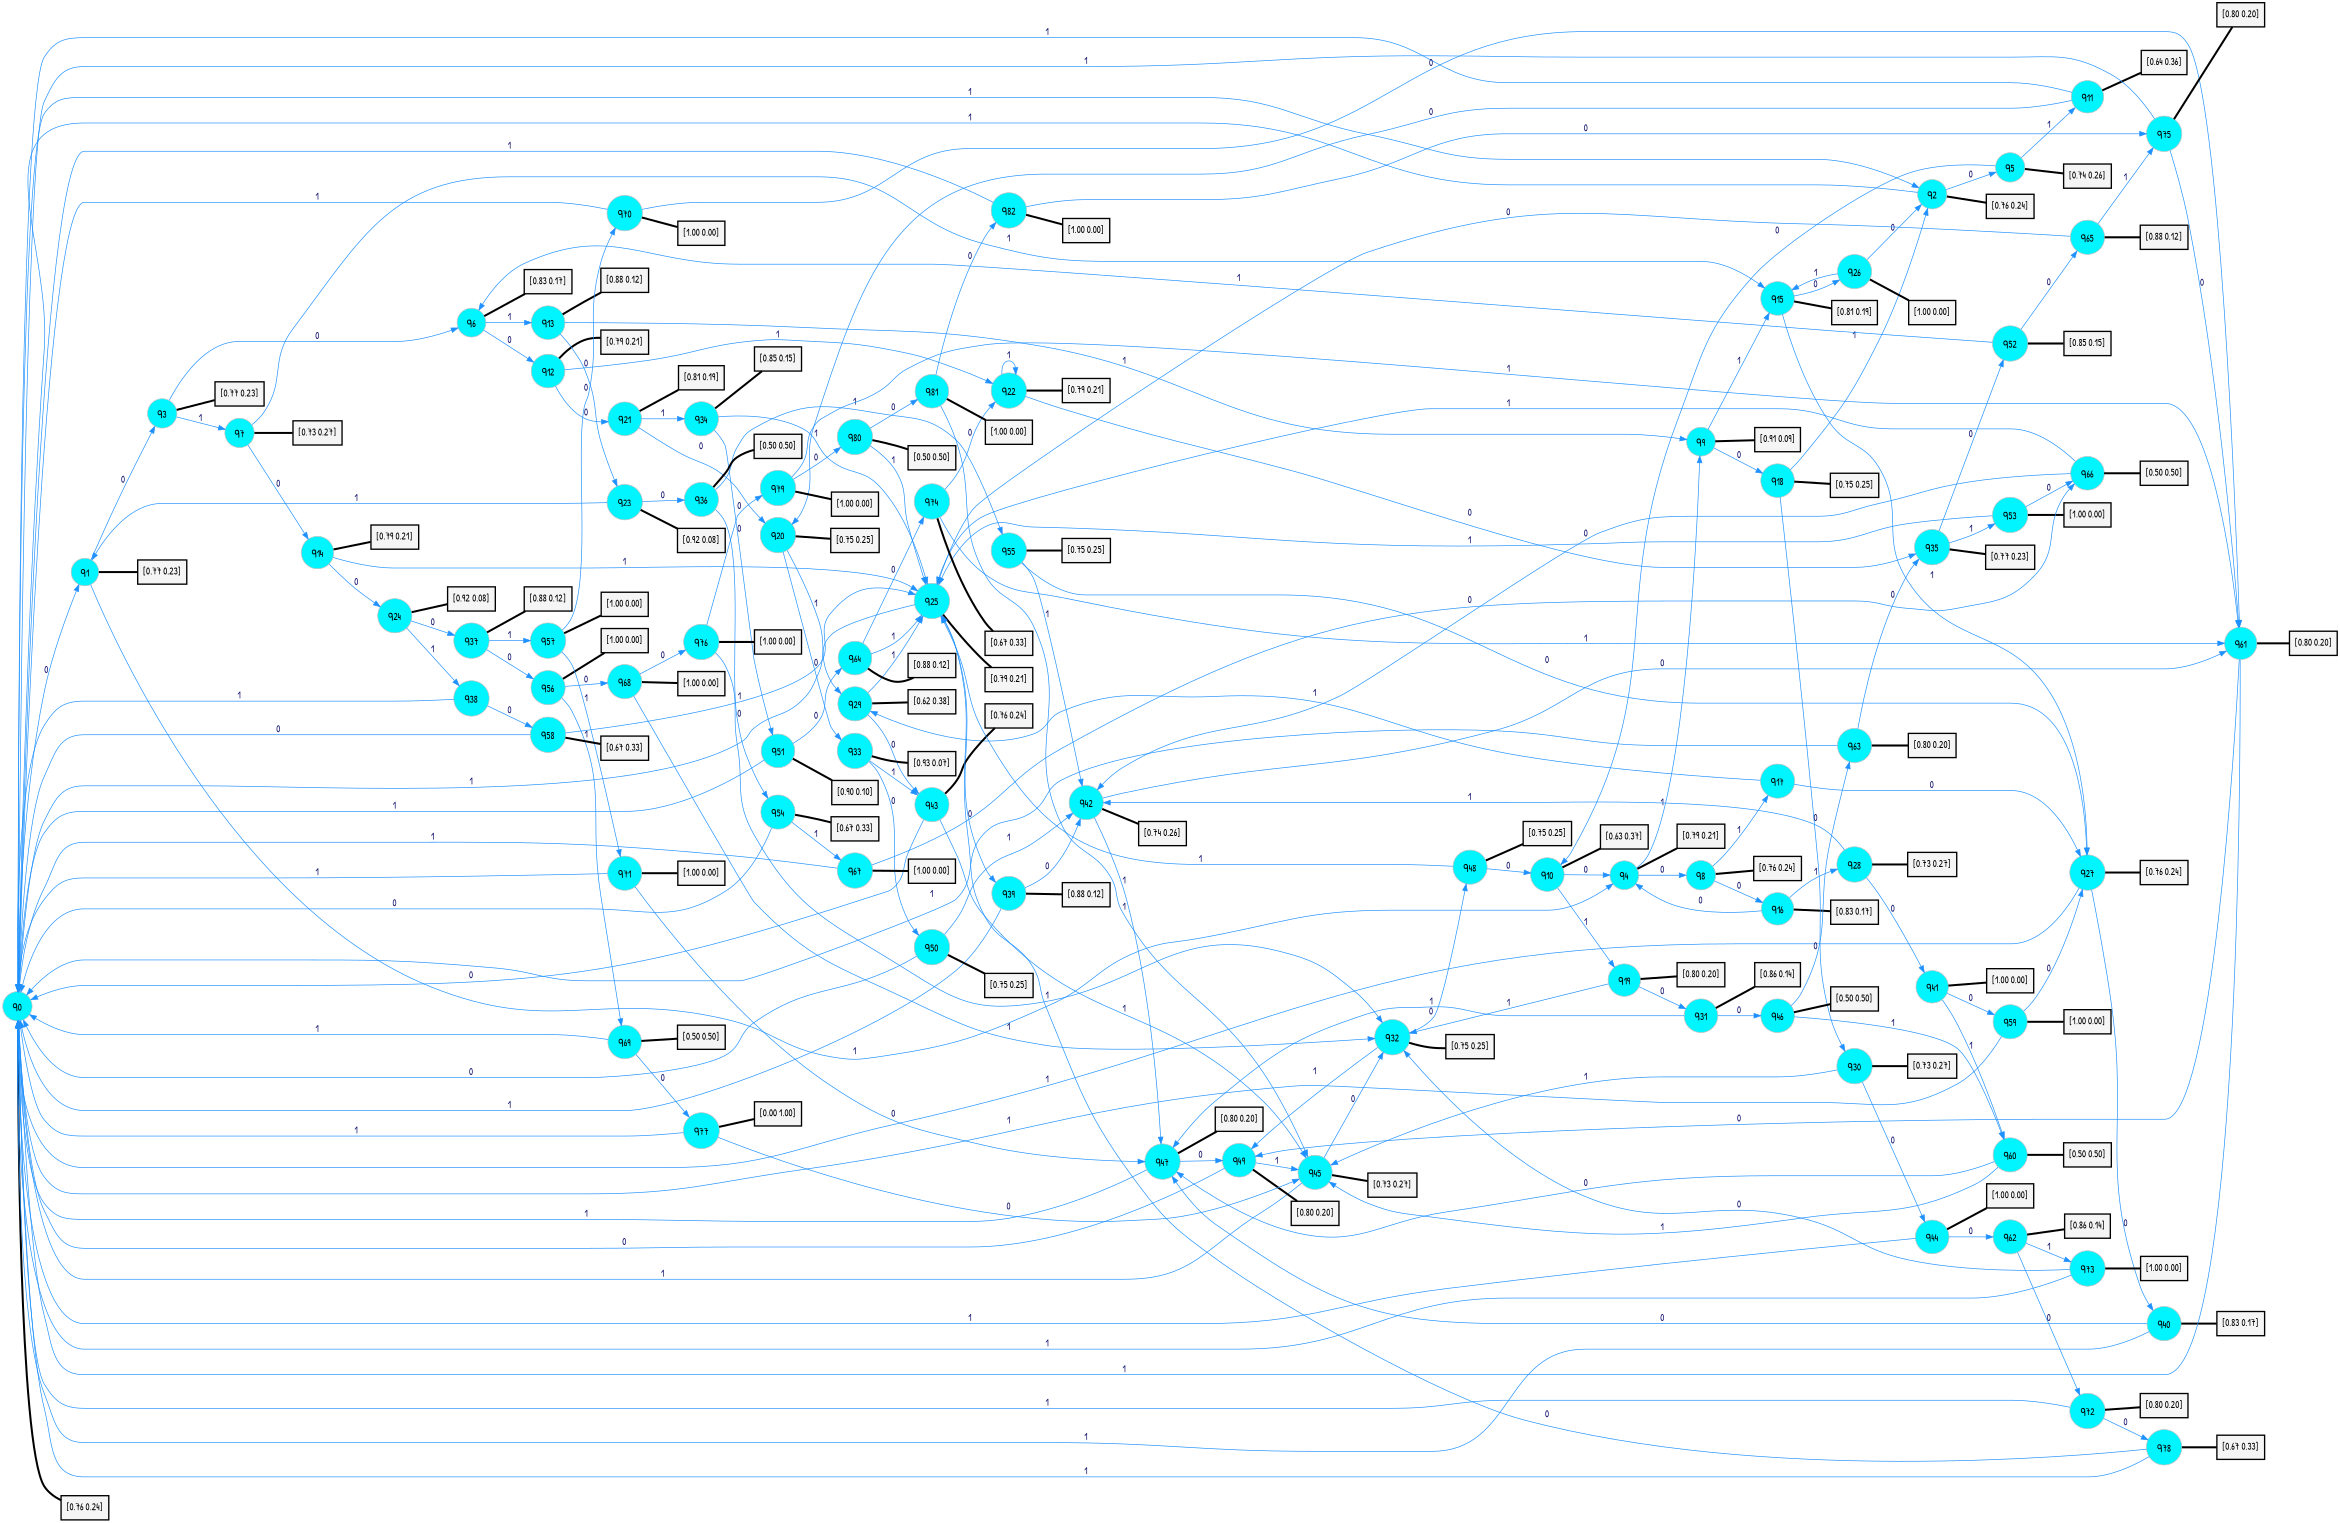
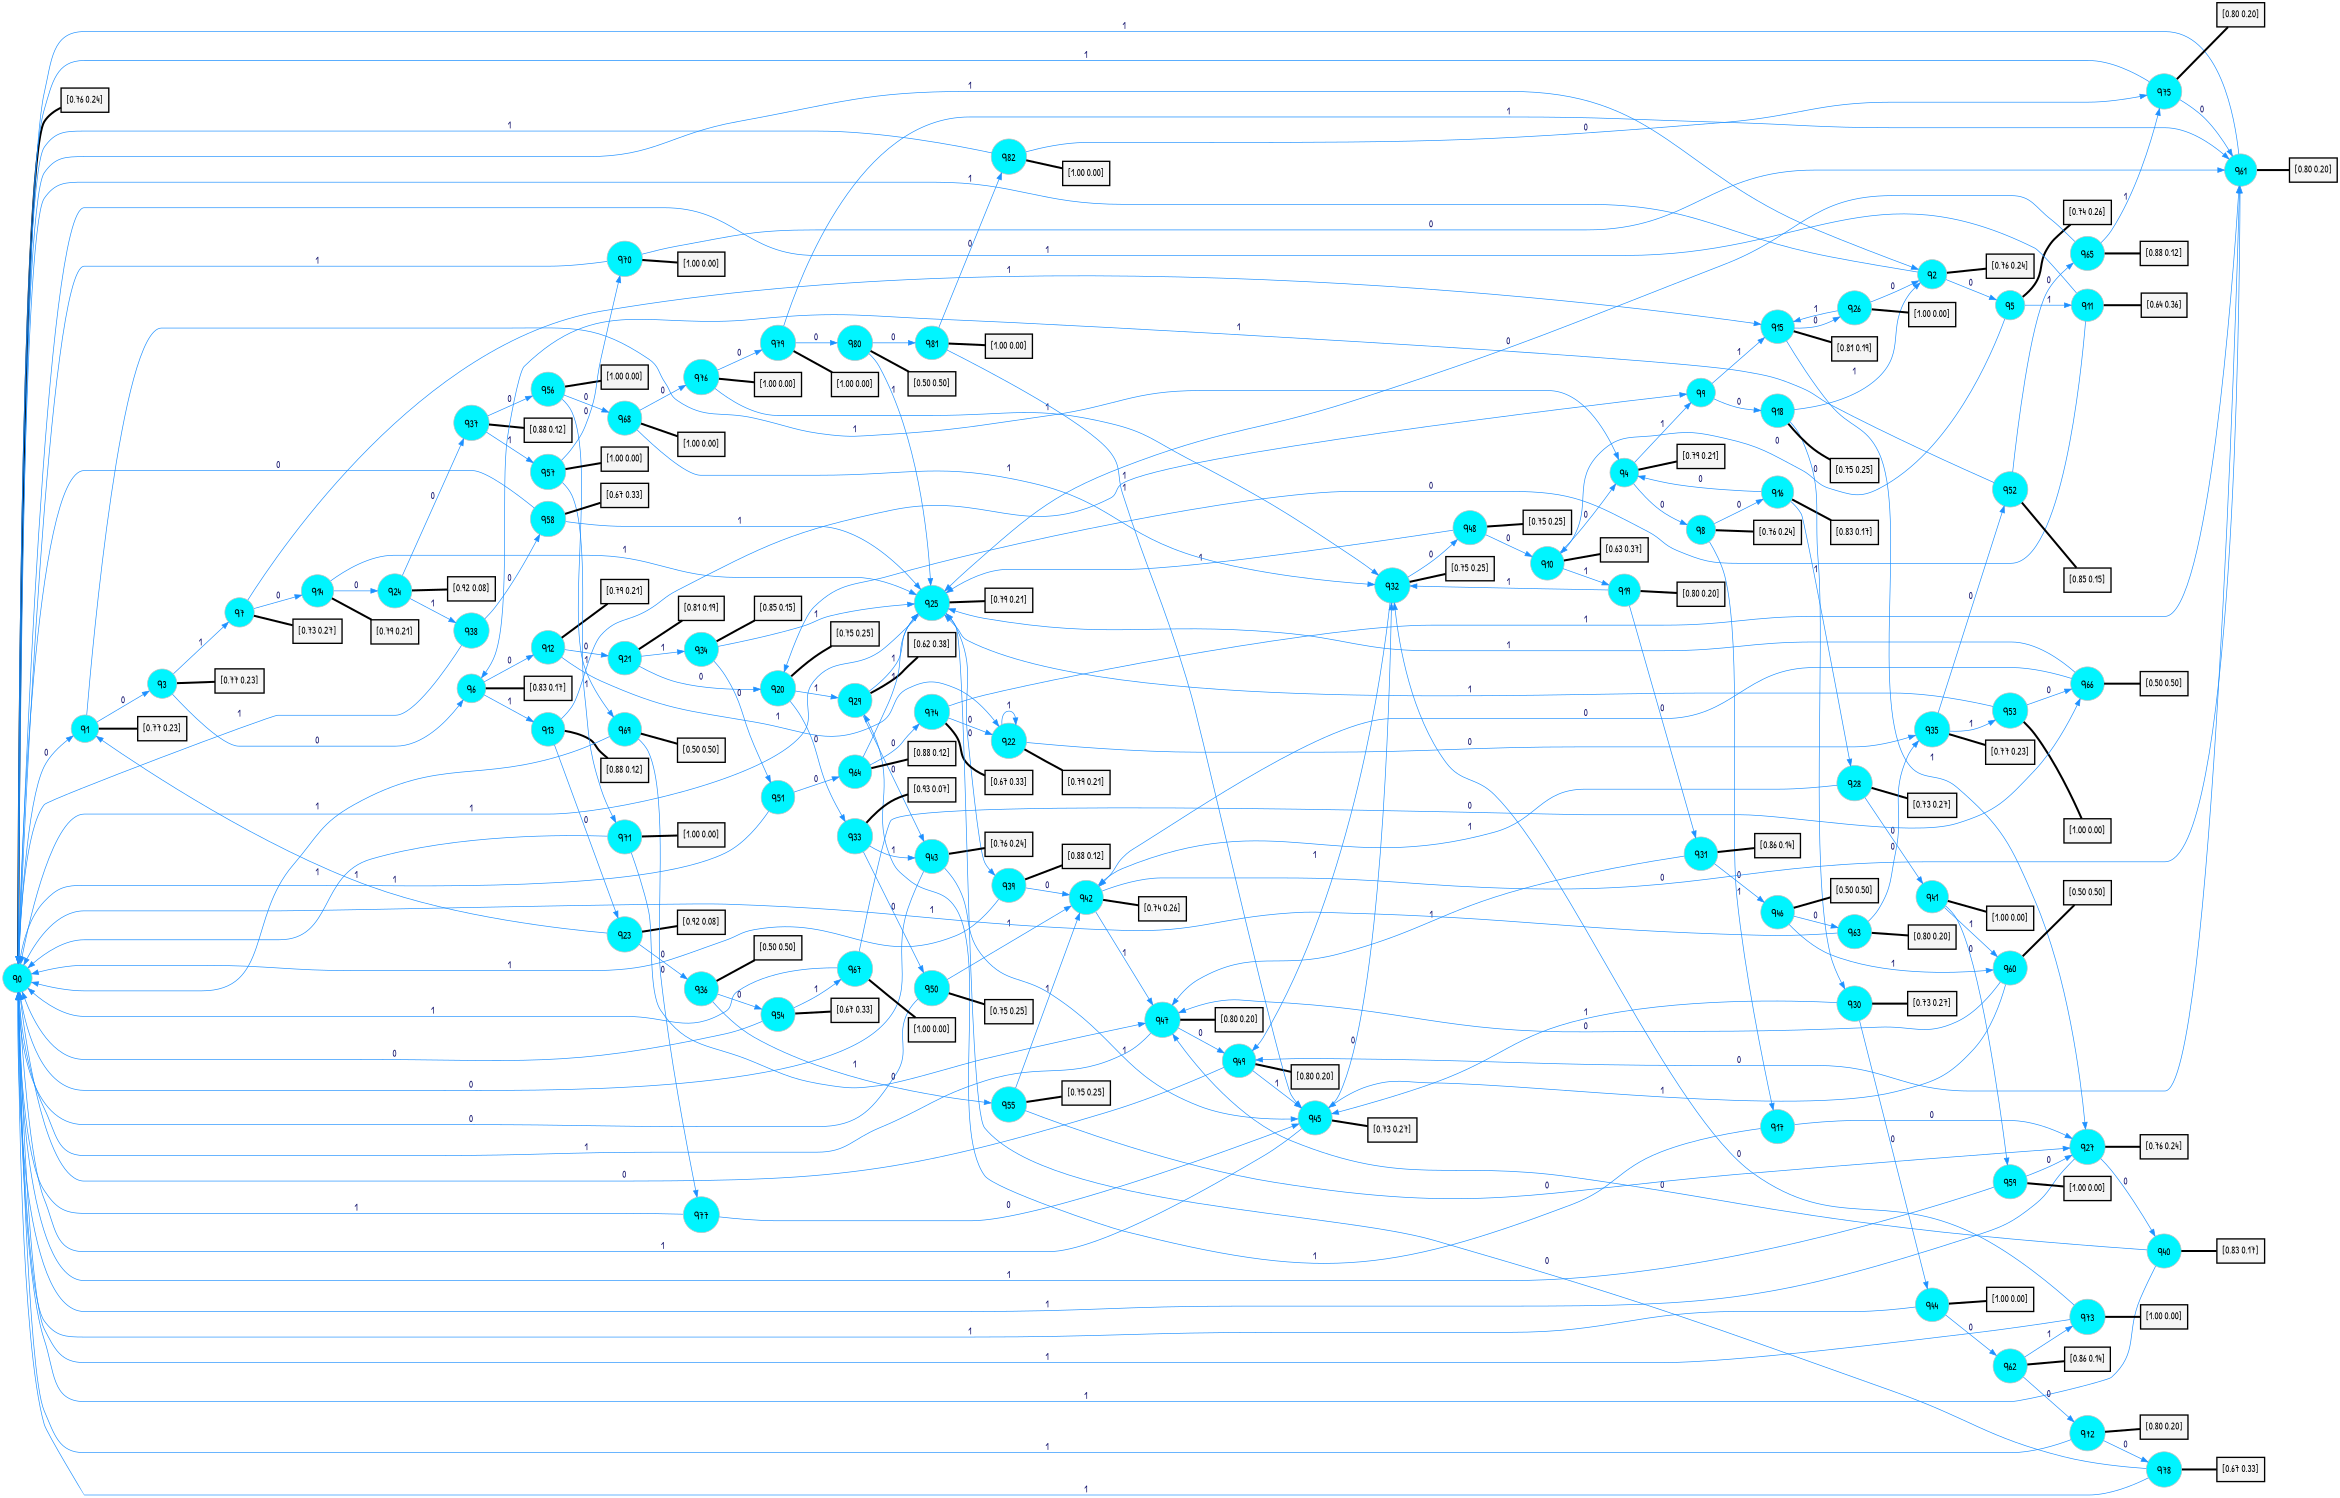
(1778, 440) -> none
(855, 793) -> none
(778, 1114) -> none
